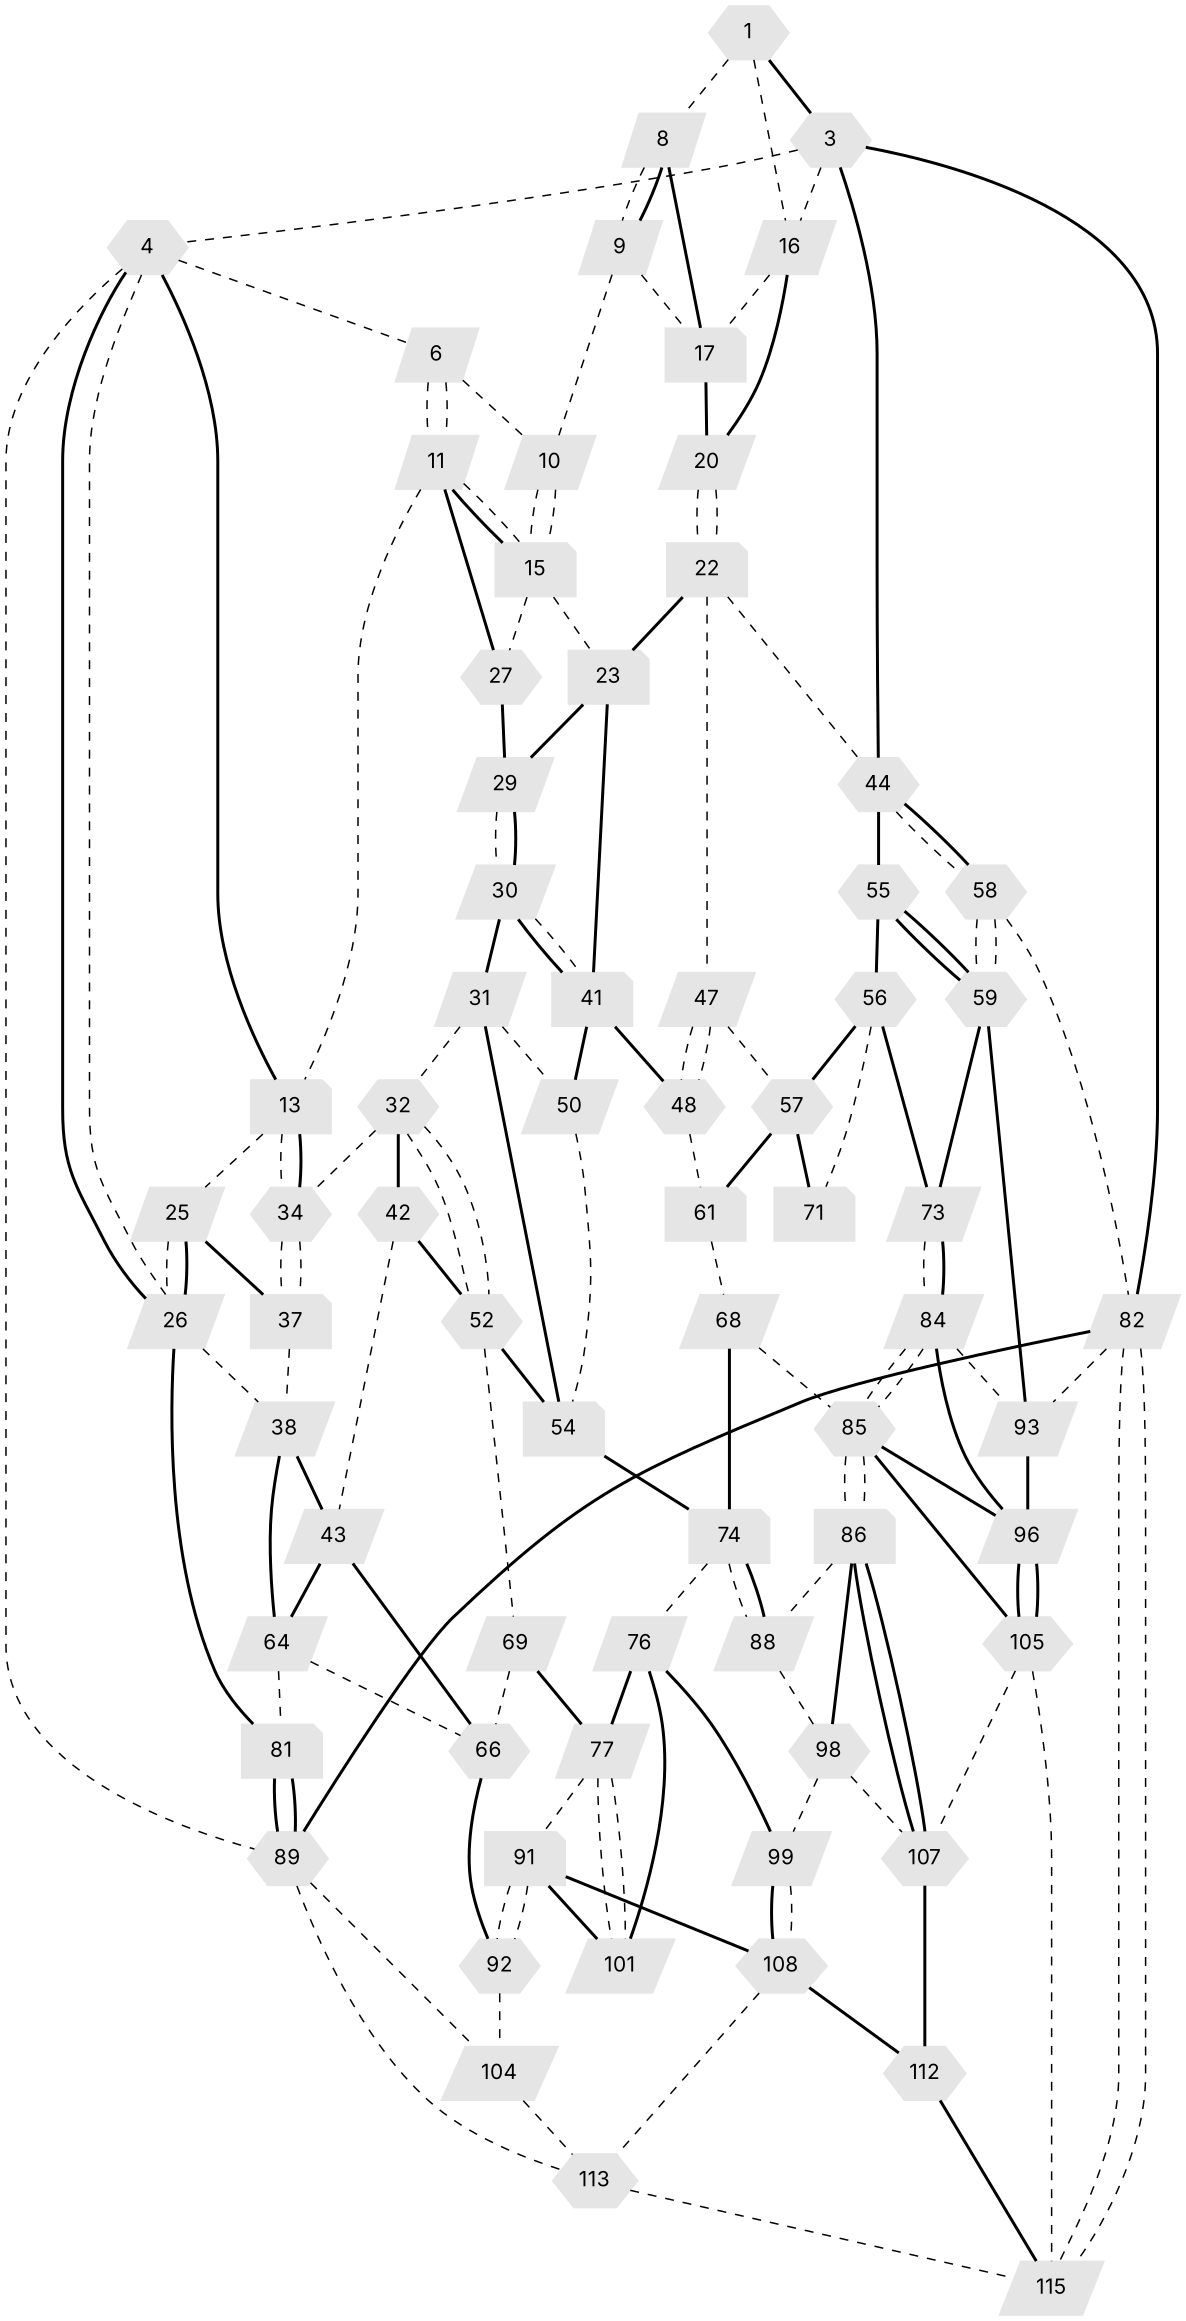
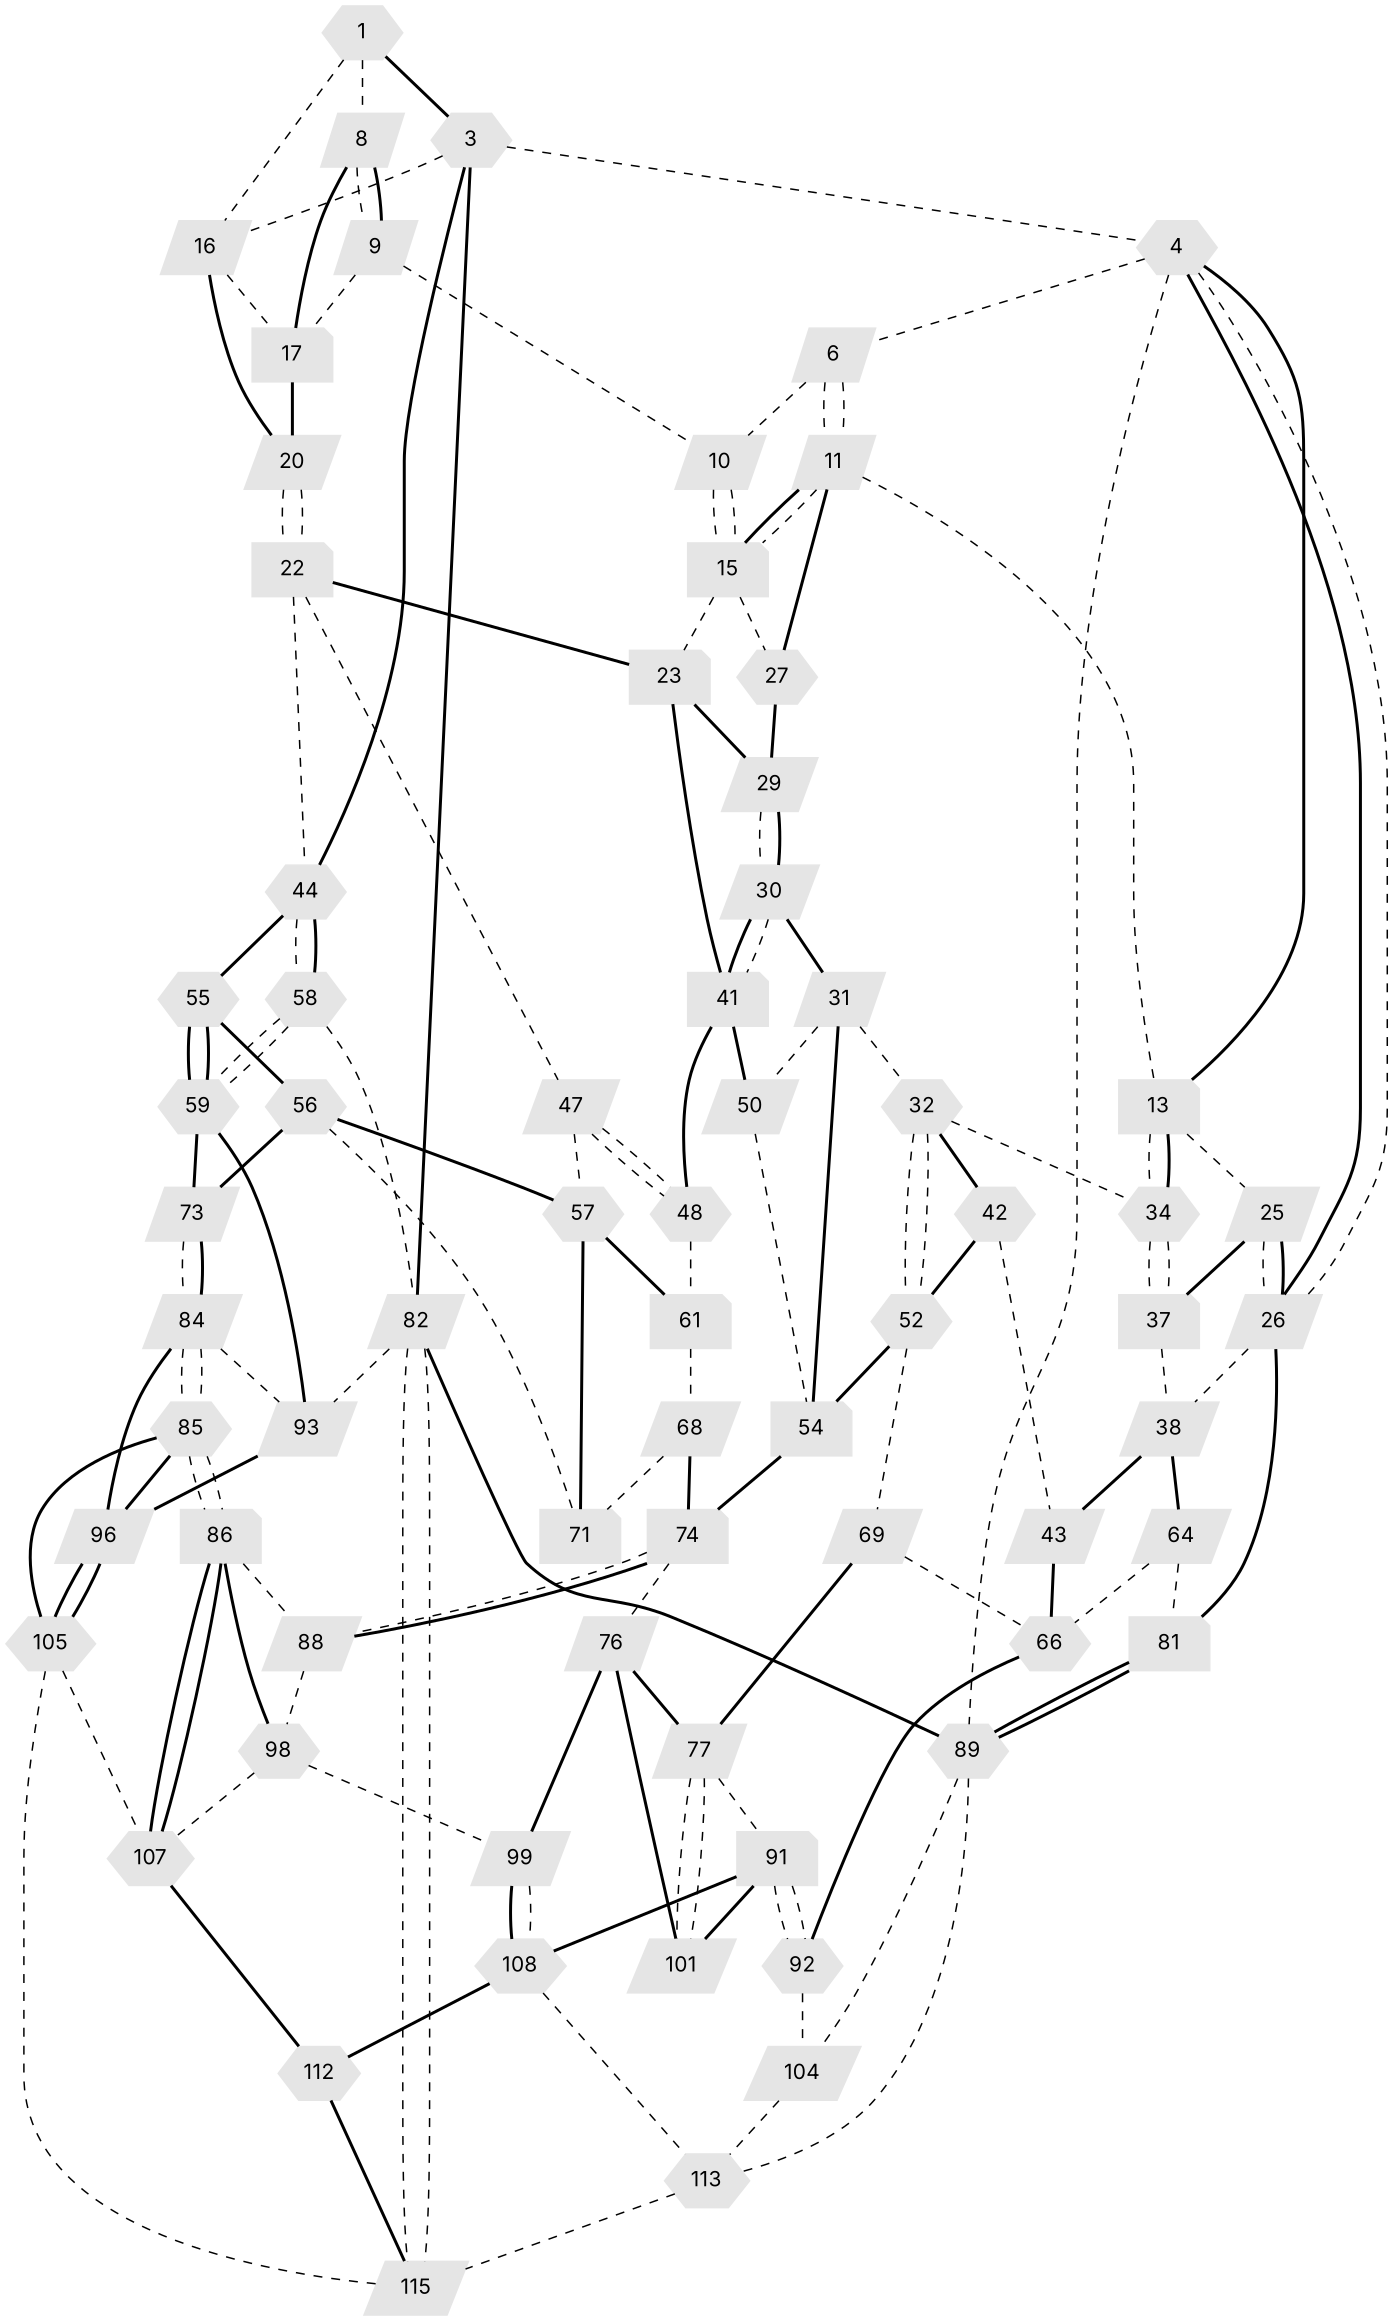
(795, 1378) -> (635, 1483)
(306, 1590) -> none
